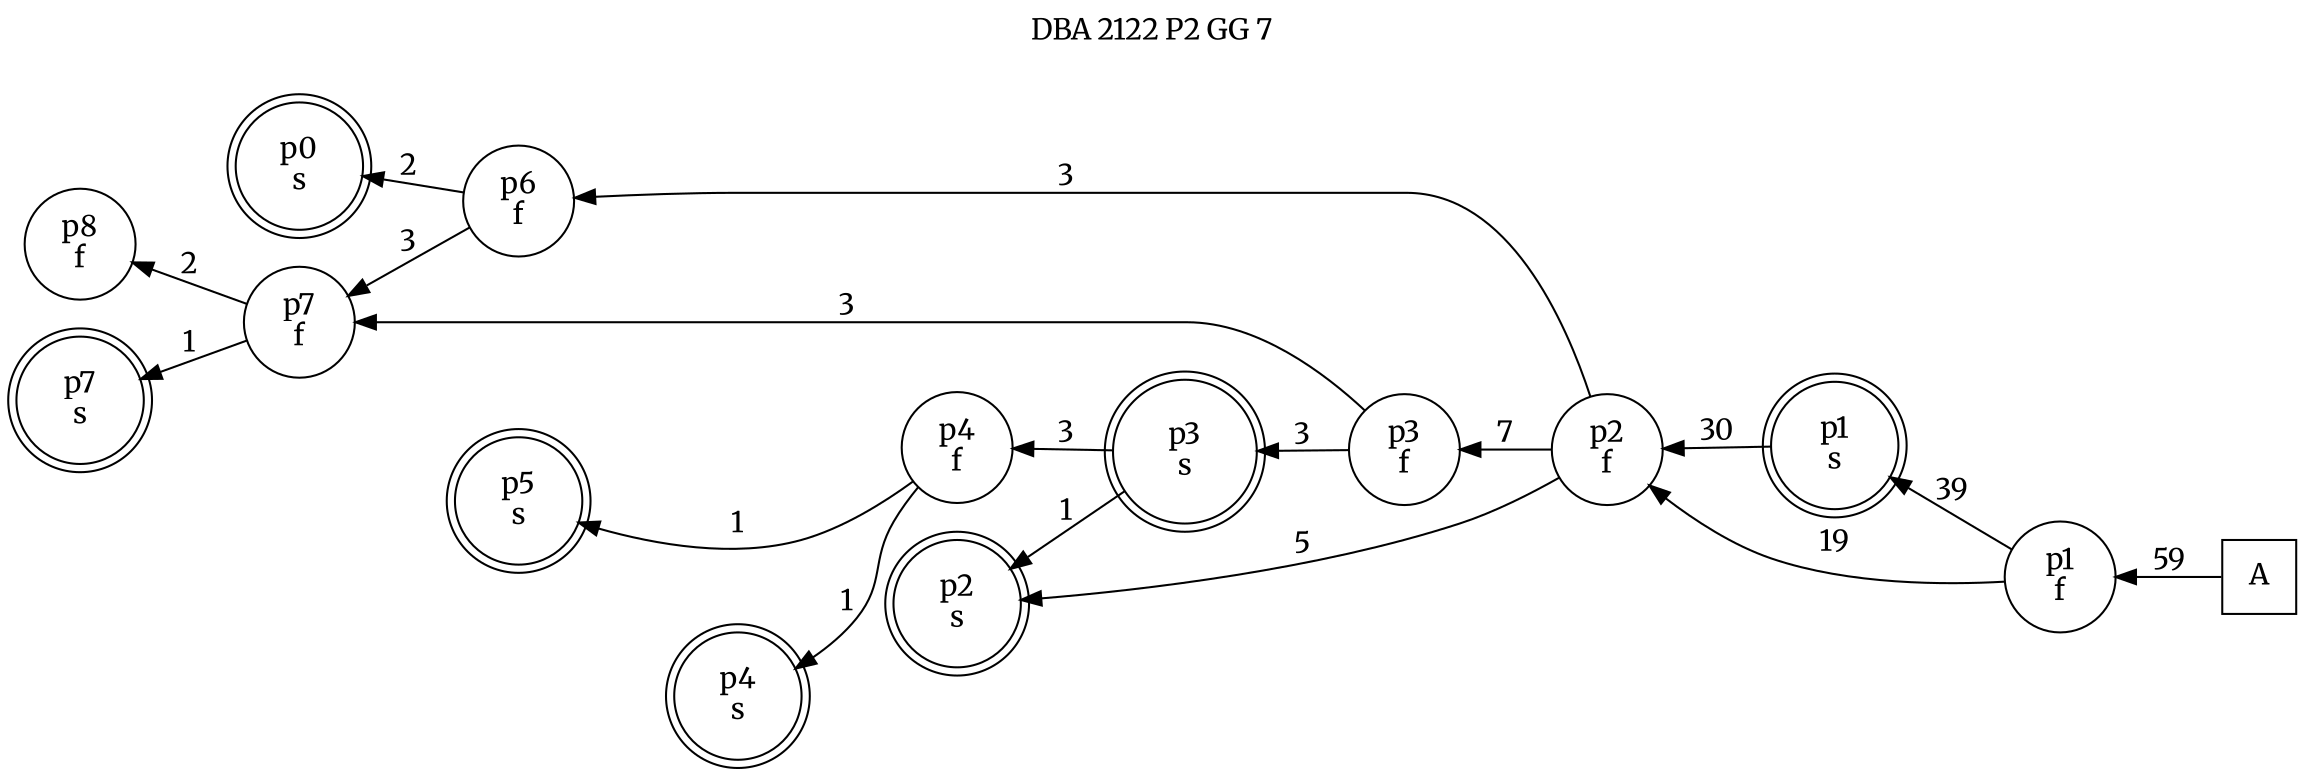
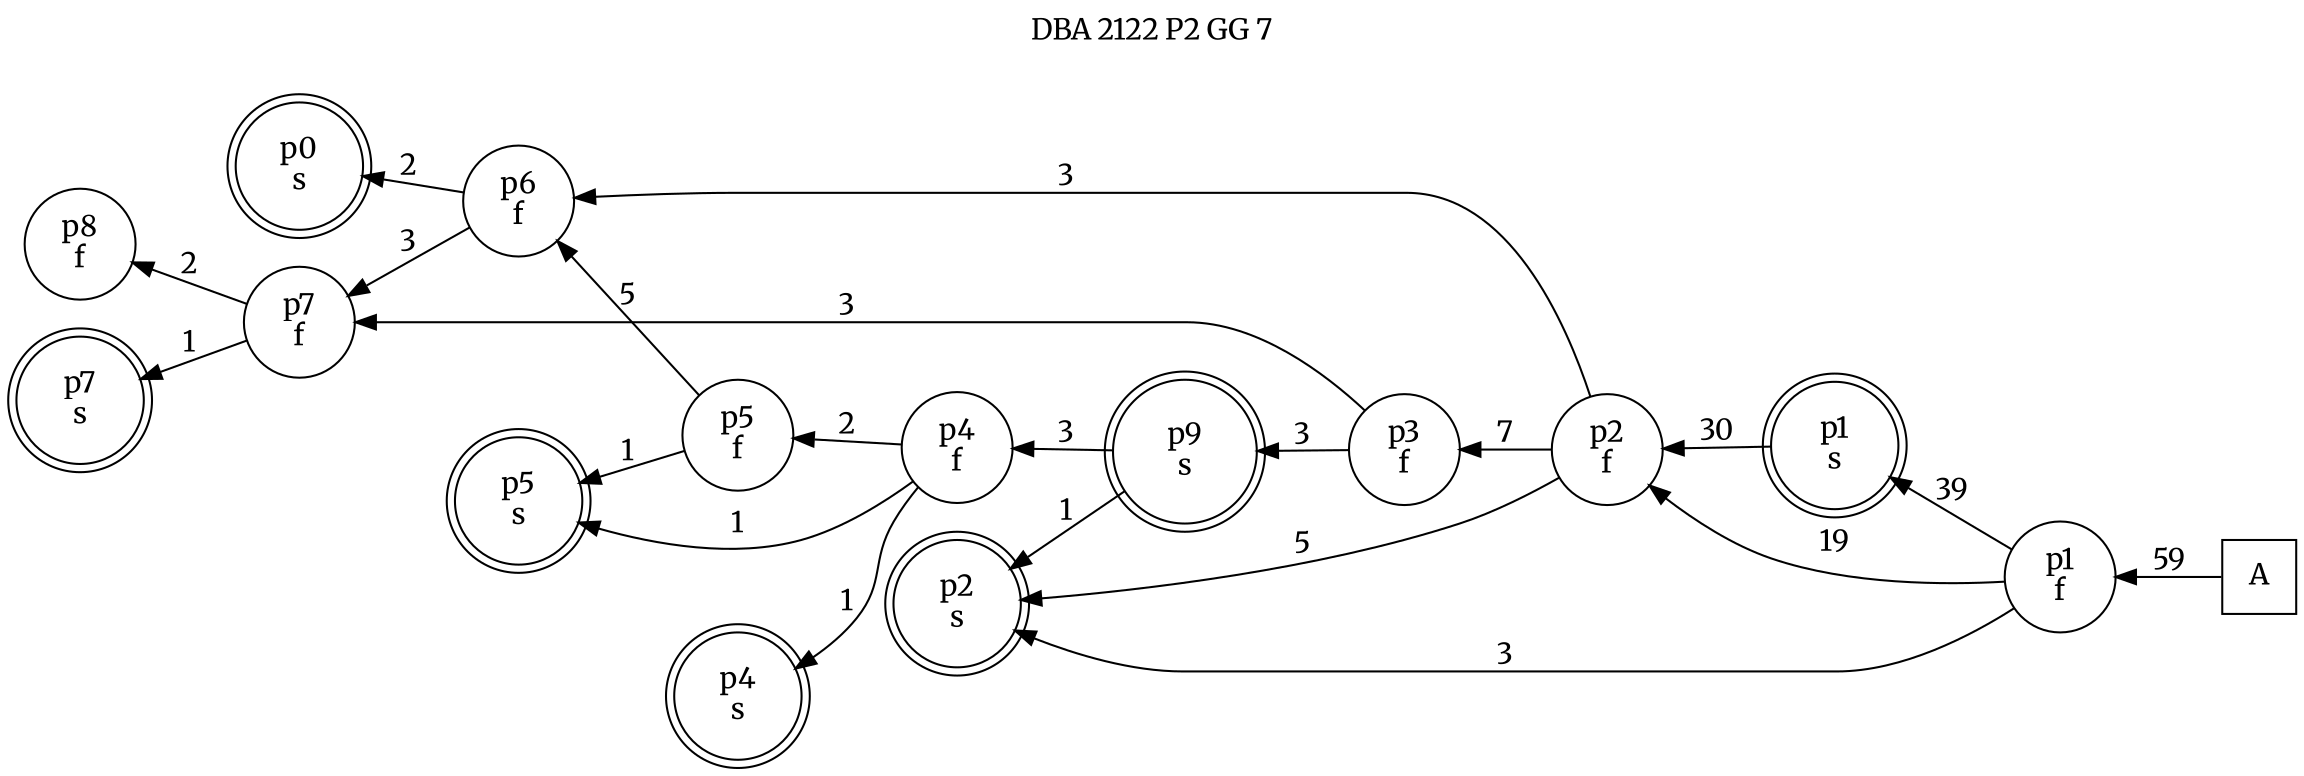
none -> (738, 435)
(1185, 452) -> (1185, 452)
none -> (1528, 671)
